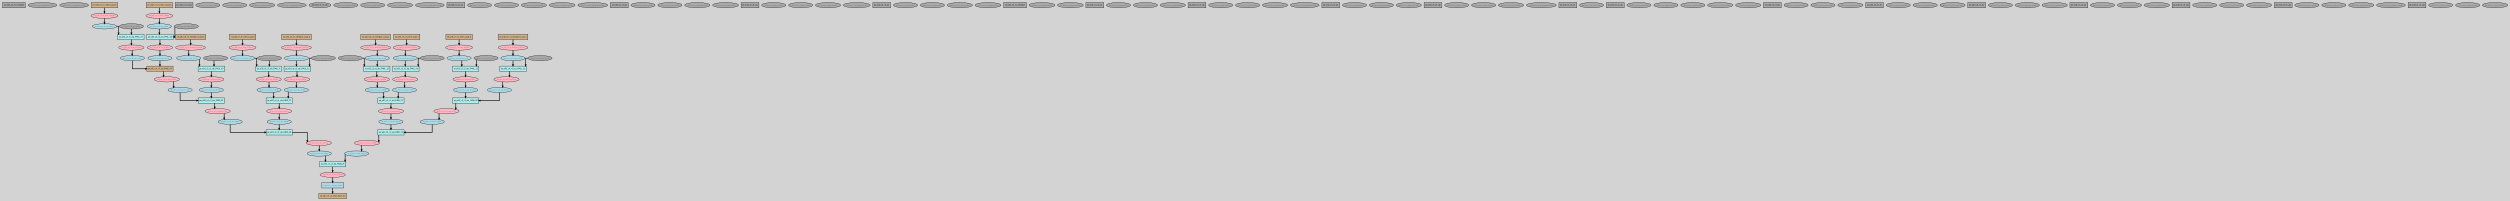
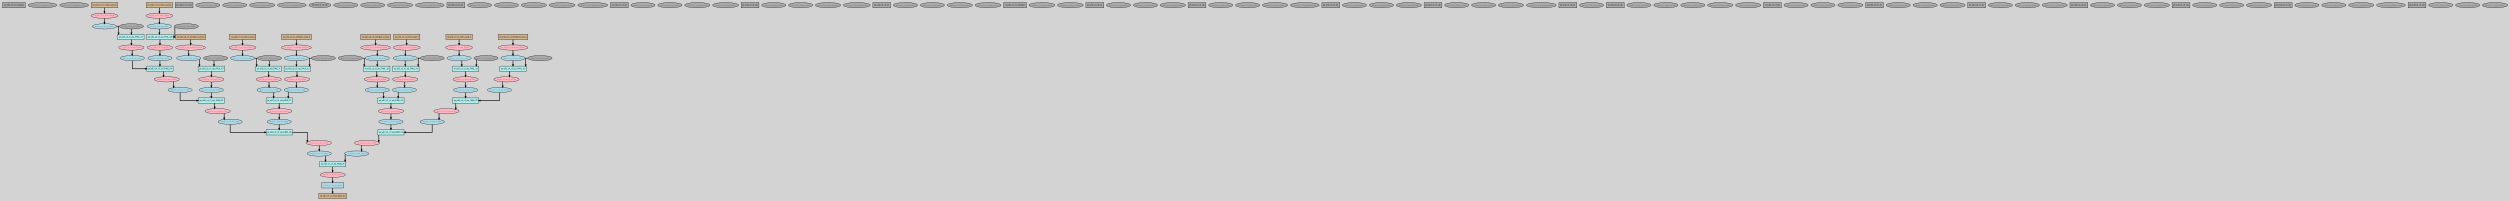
(160, 69) -> (160, 69)
